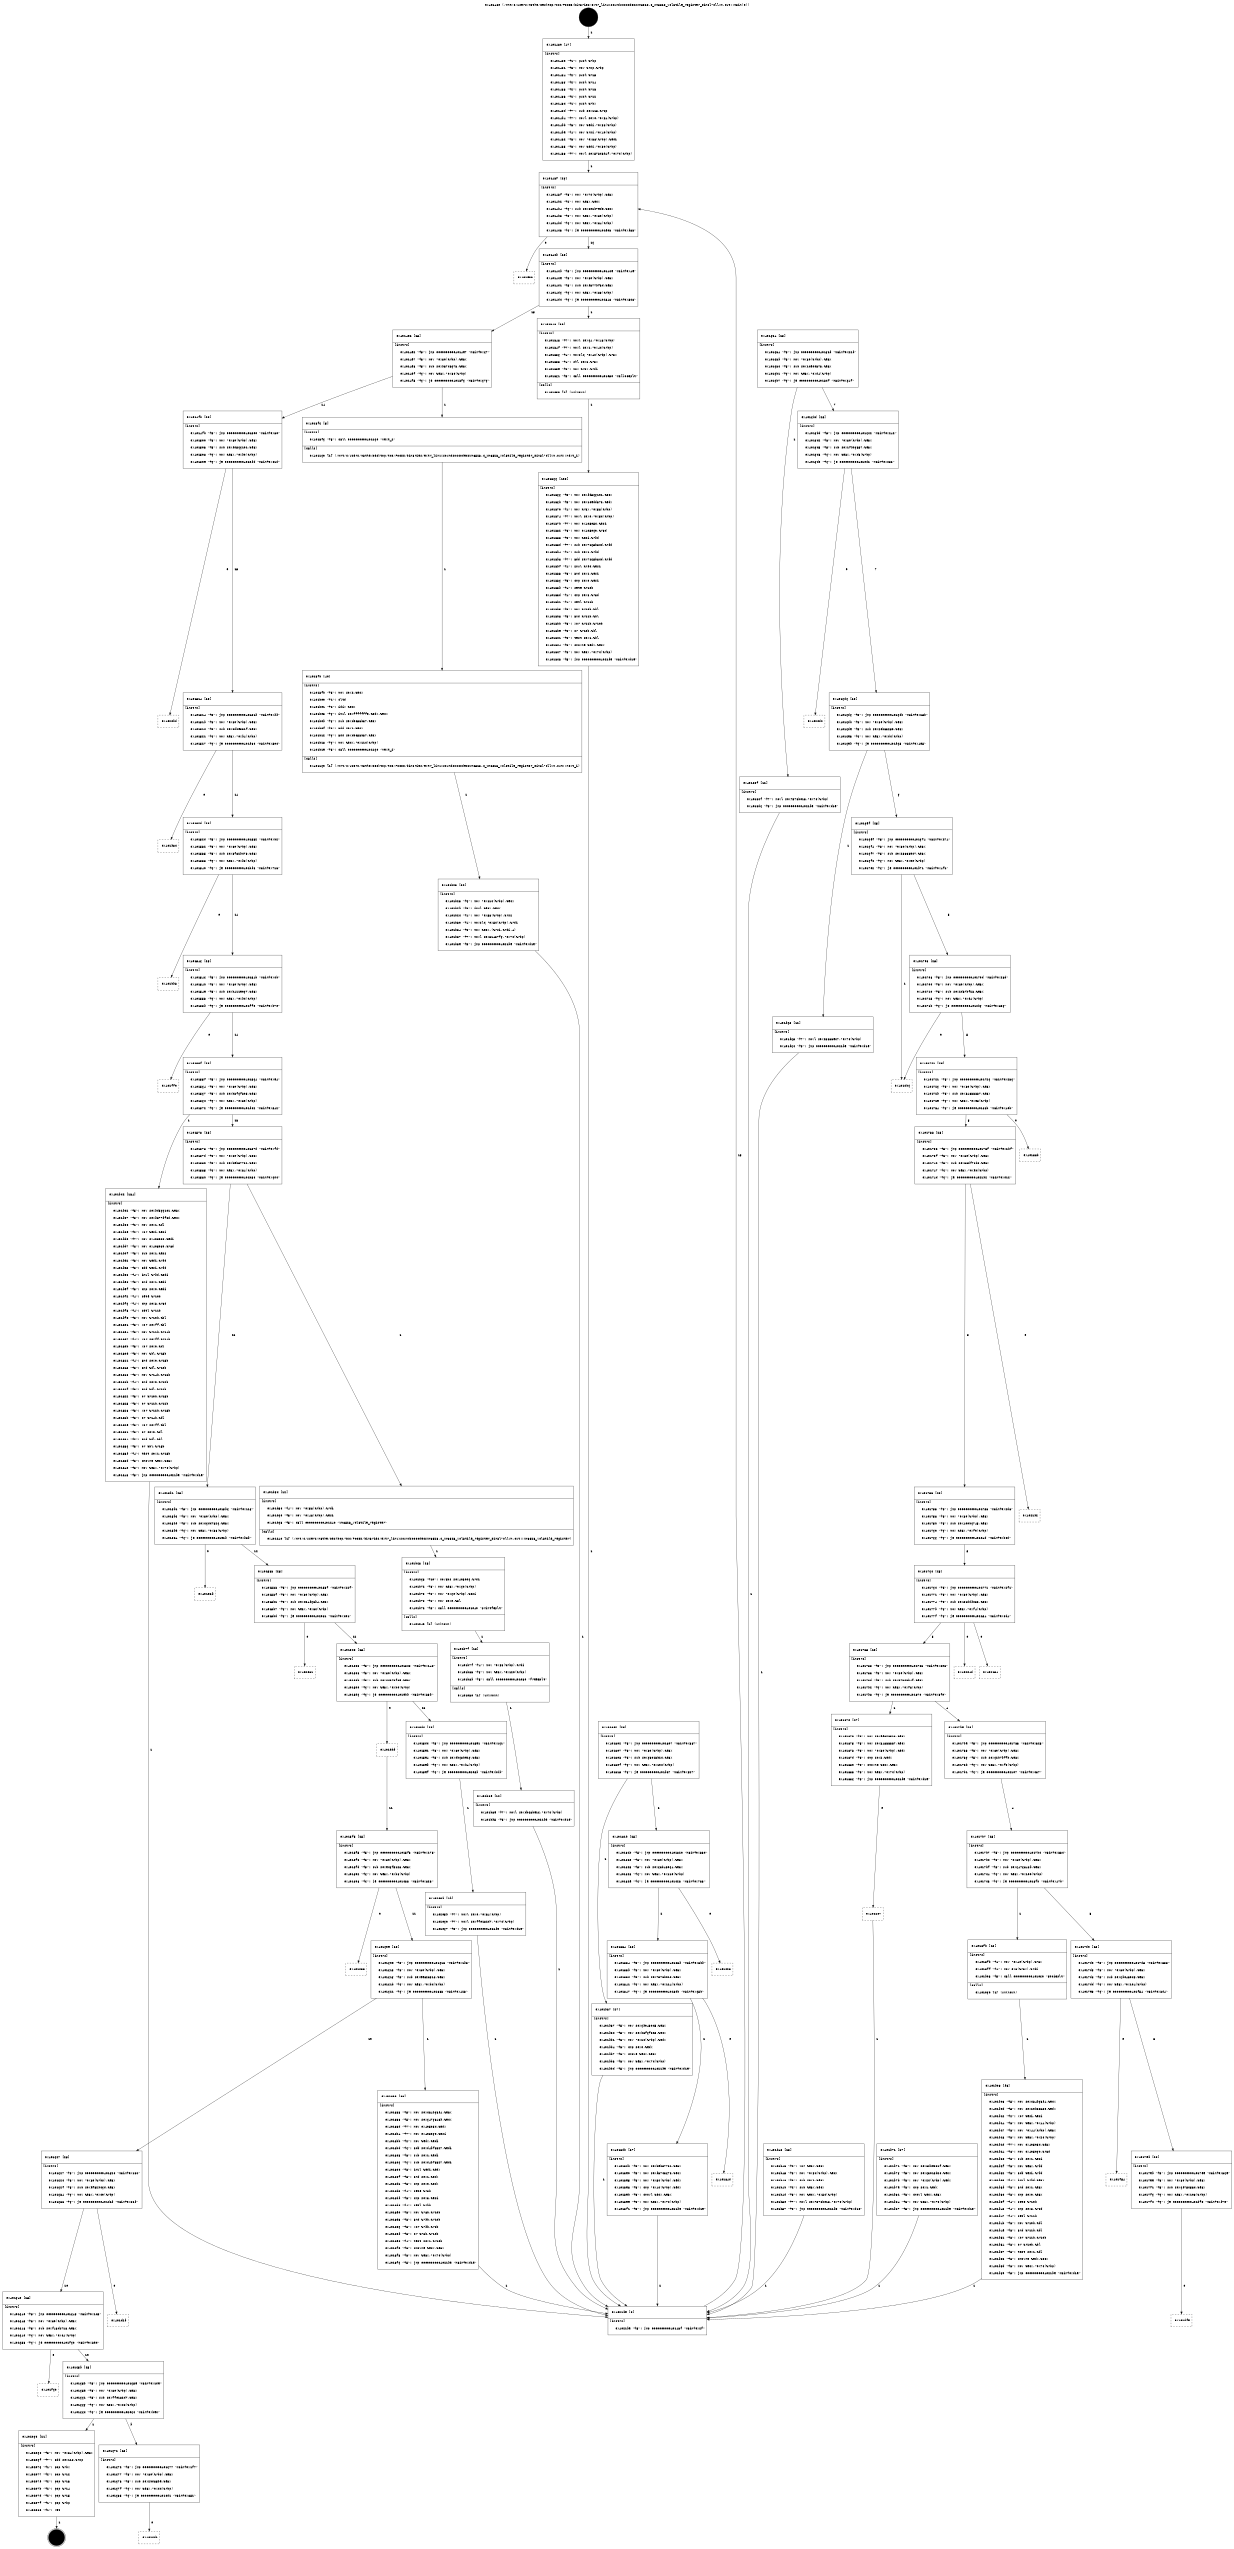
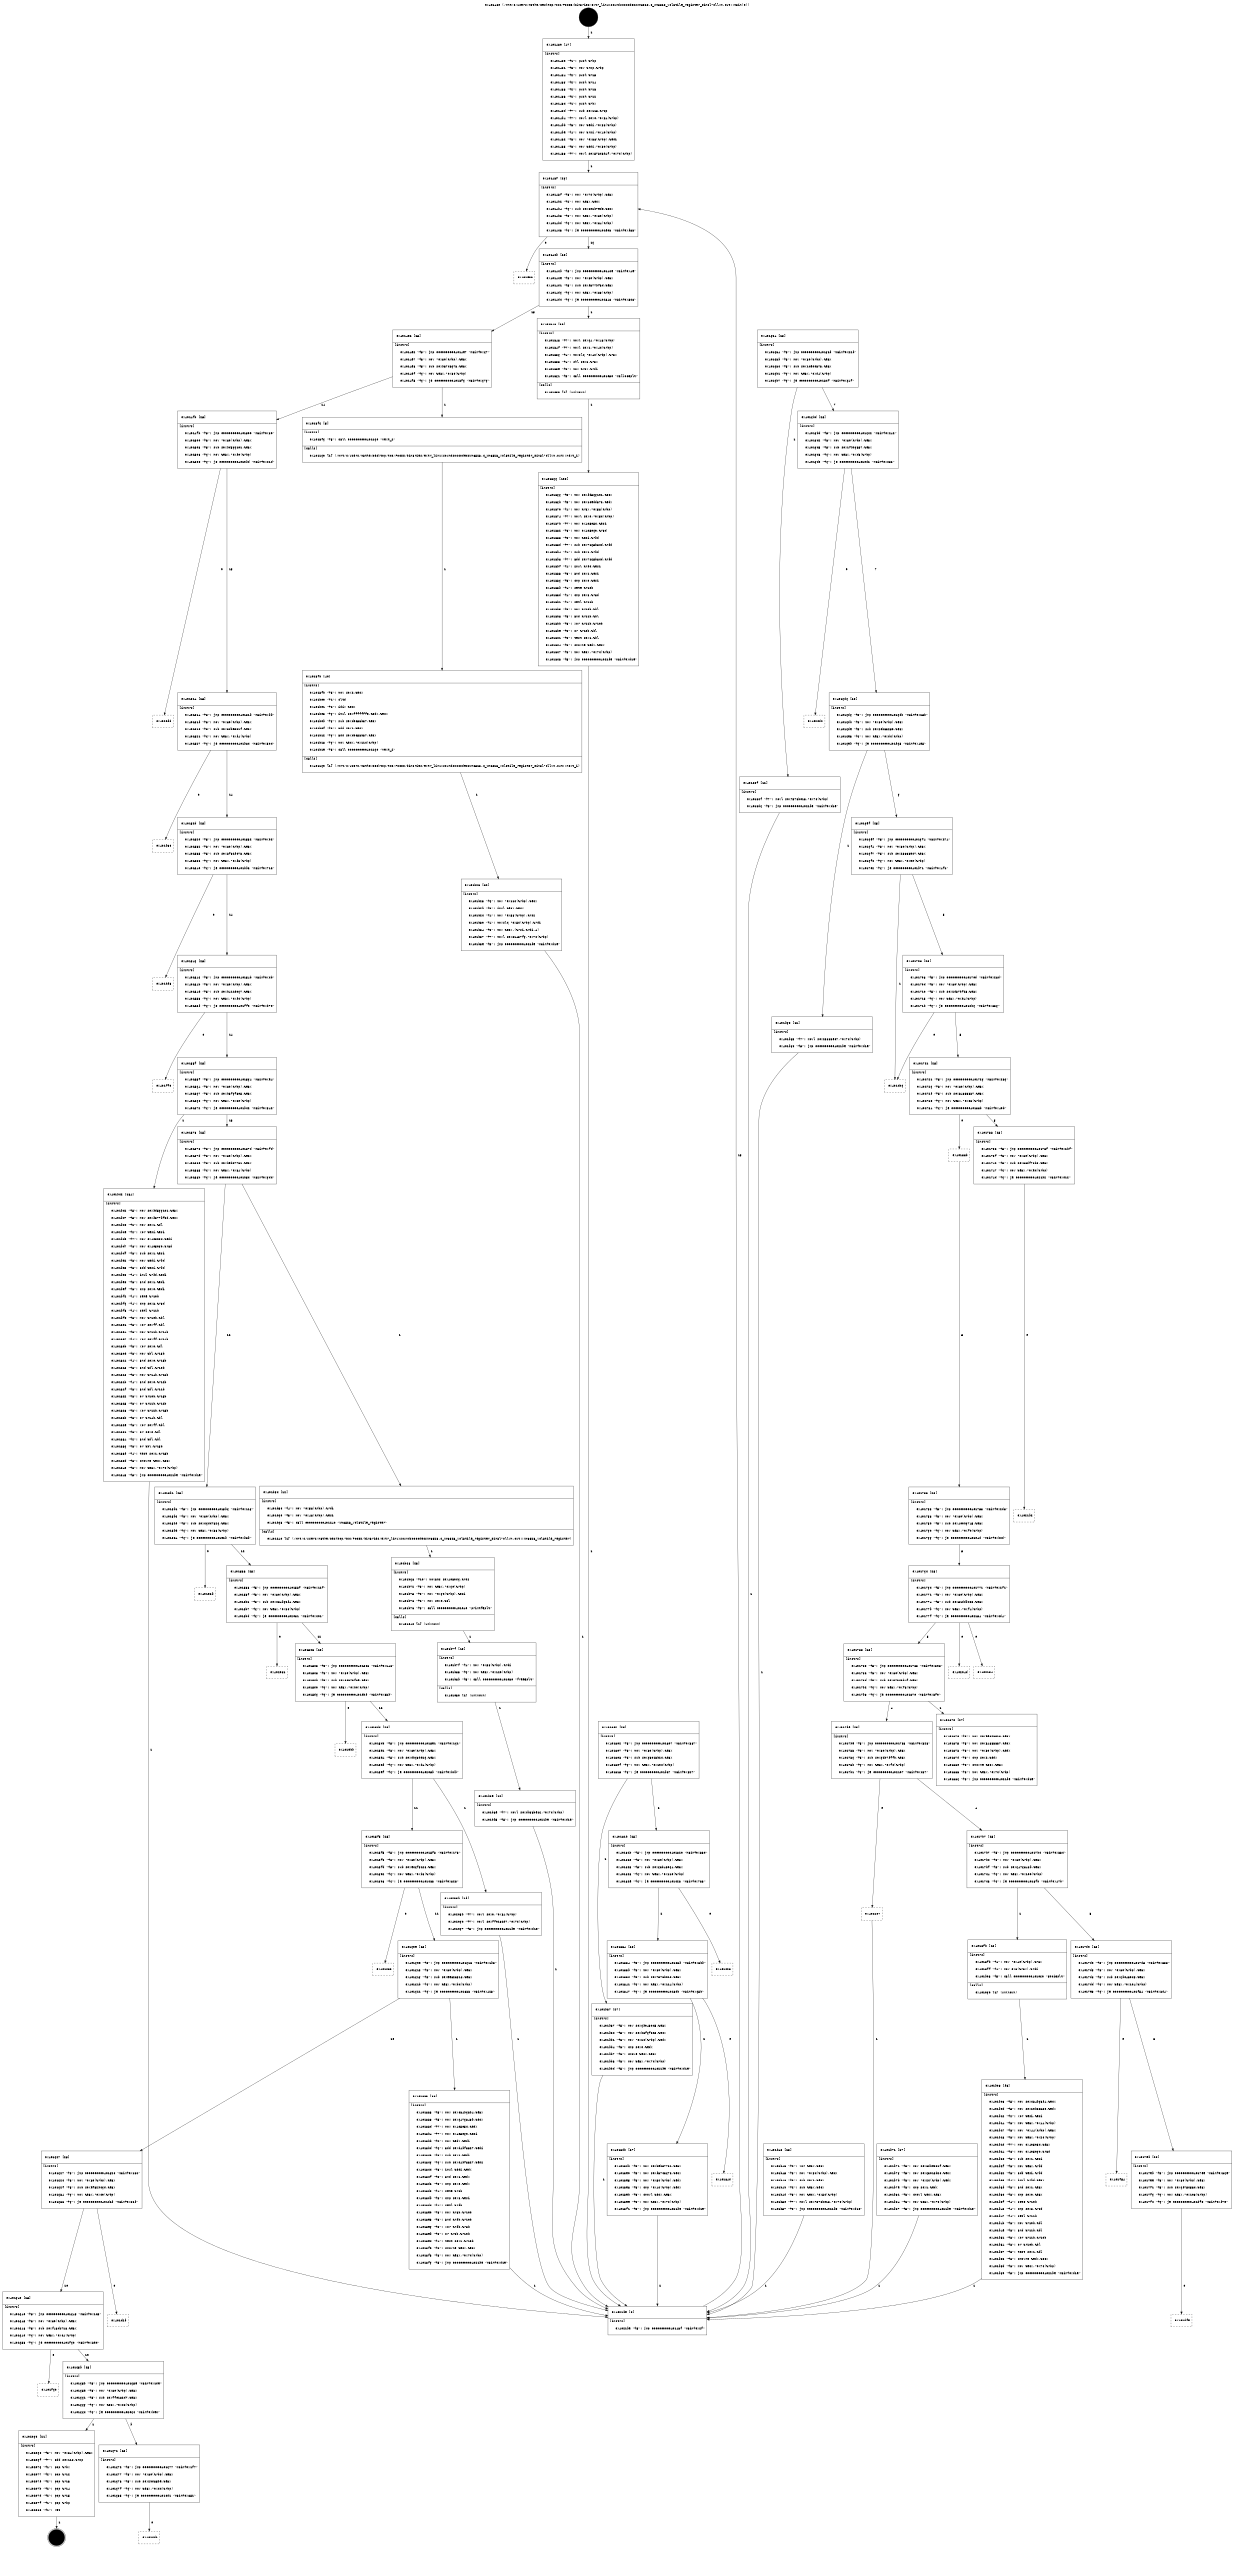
(965, 1334) -> (959, 1323)
(387, 1792) -> (412, 1803)
(876, 1846) -> (876, 1842)
